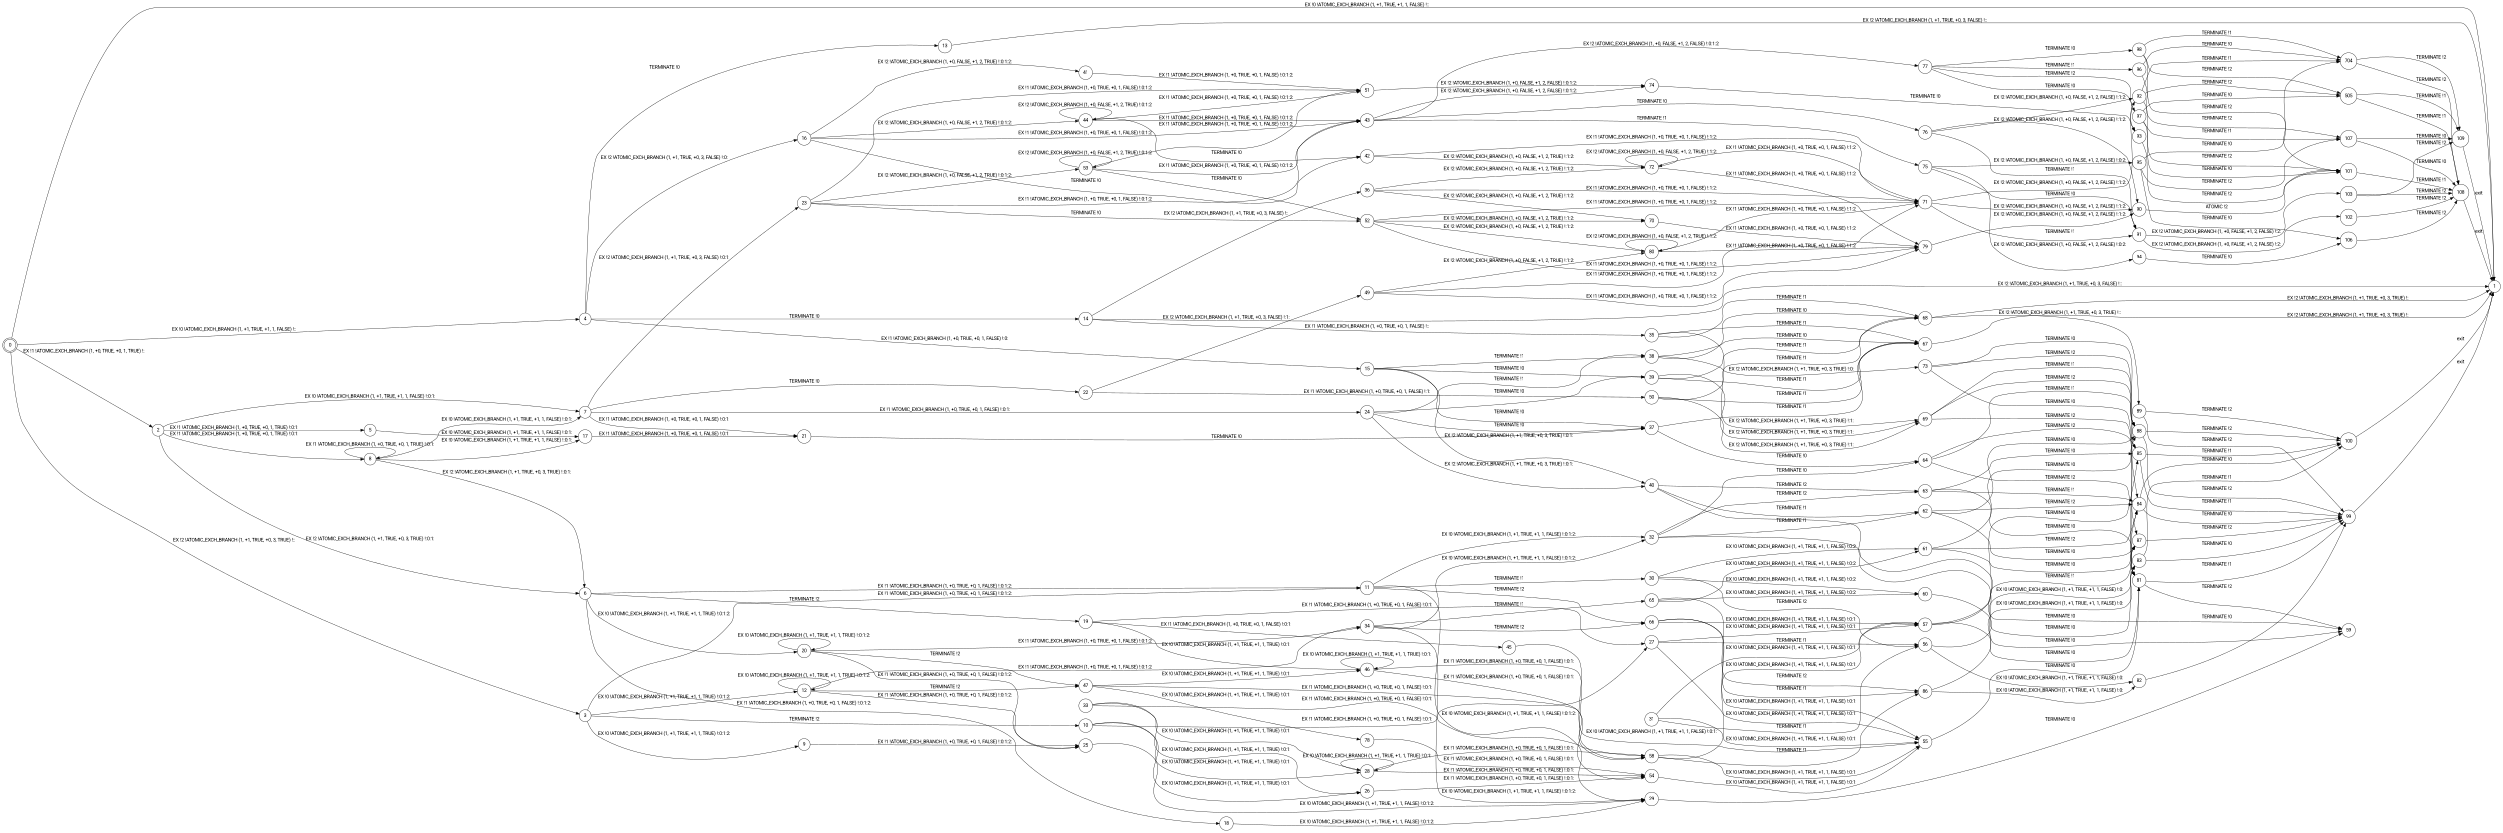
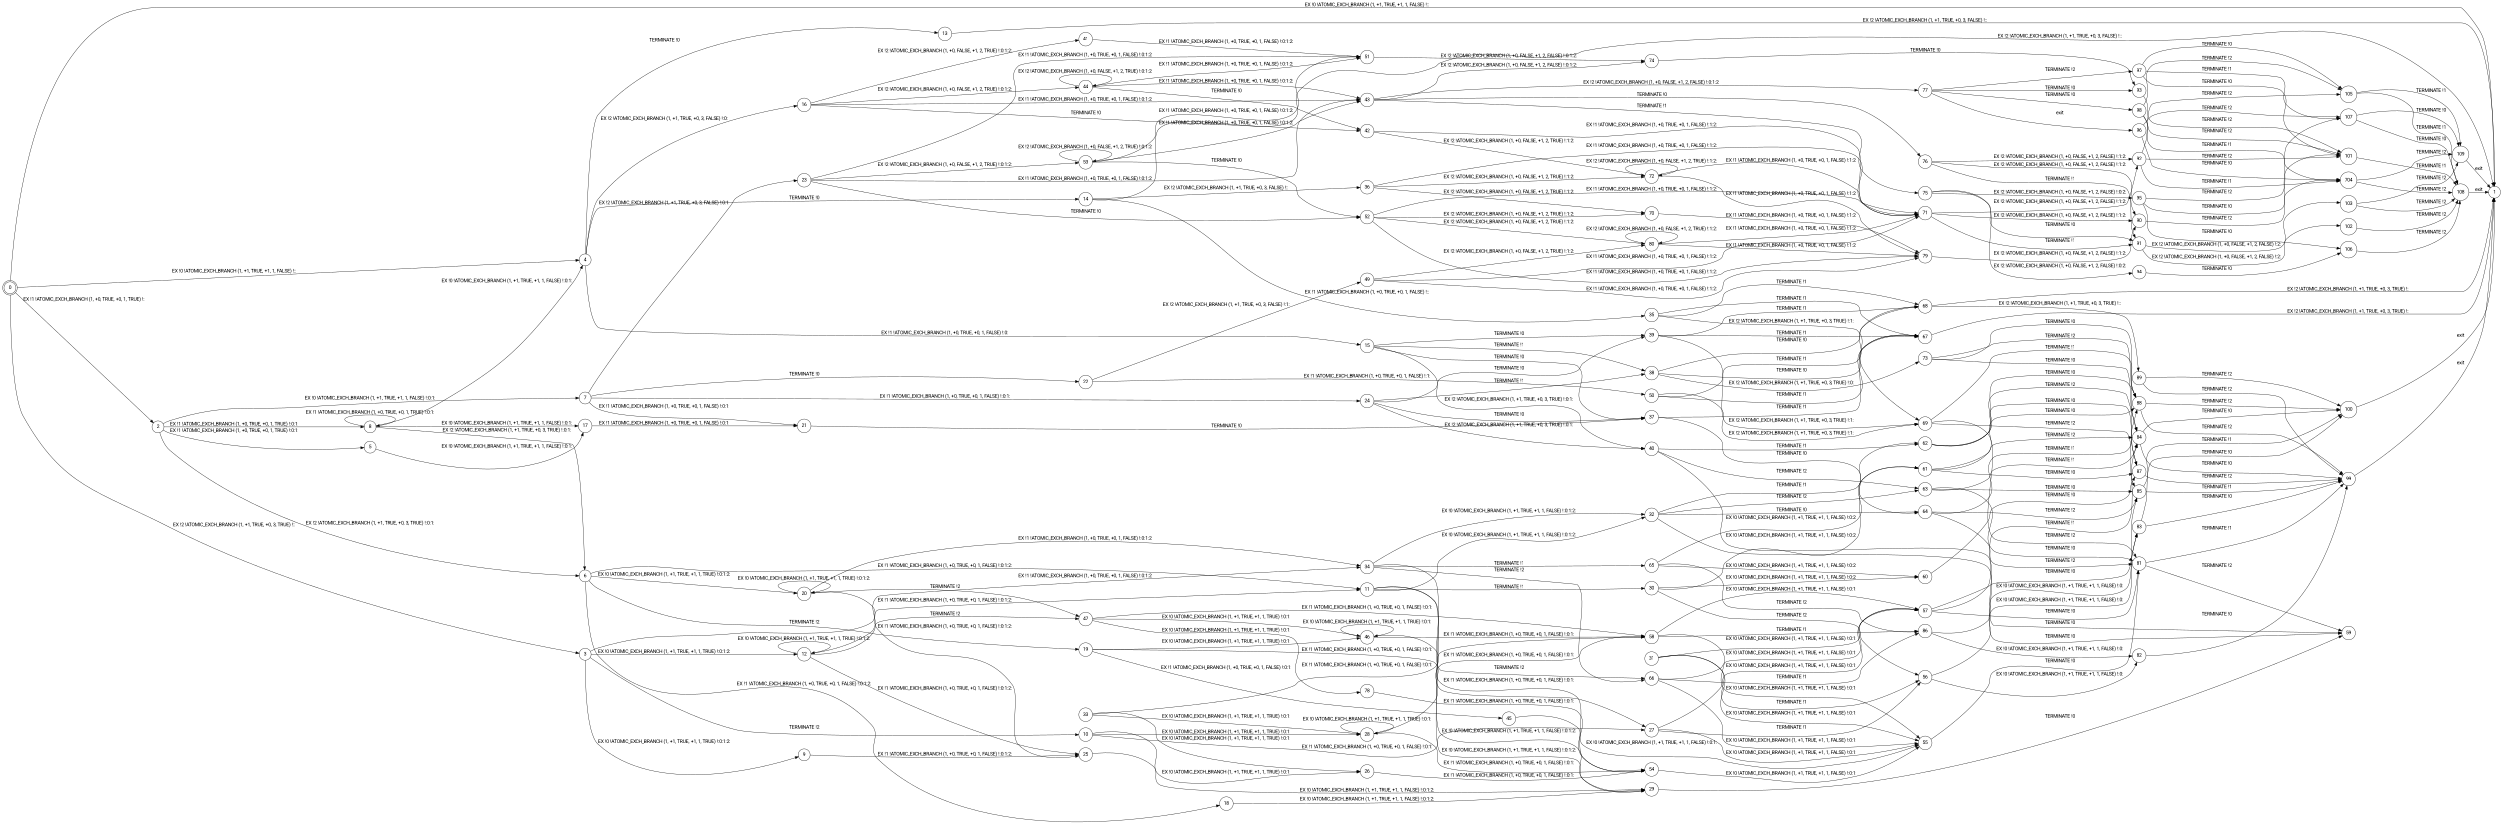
(2060, 65) -> (2060, 113)
(2349, 96) -> (2349, 94)
(2217, 207) -> (2217, 218)
(473, 424) -> (494, 368)
(2217, 478) -> (2217, 452)
